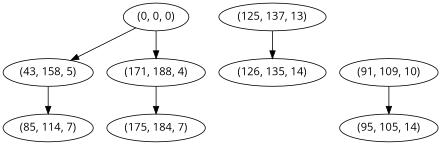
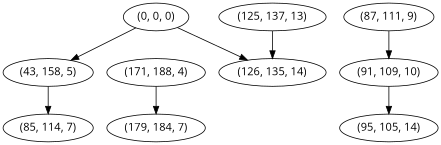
none -> (389, 17)
(156, 41) -> (209, 42)
(156, 128) -> (156, 128)
